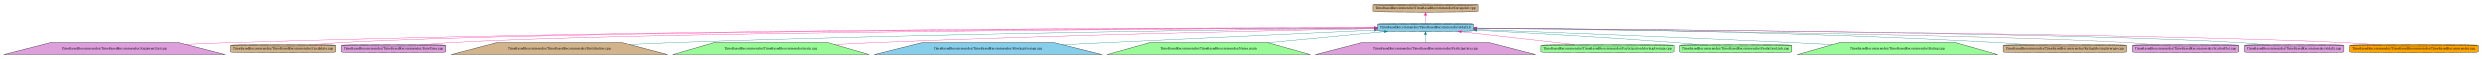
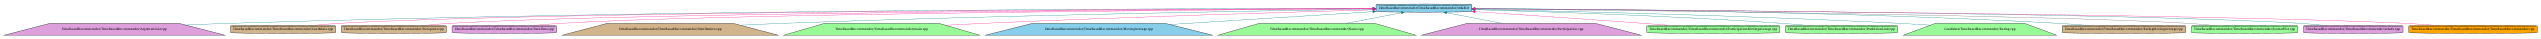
(1426, 19) -> (710, 15)
(780, 31) -> (779, 12)
(1209, 49) -> (1317, 29)
(1897, 49) -> (1980, 29)
(2186, 49) -> (2245, 29)
